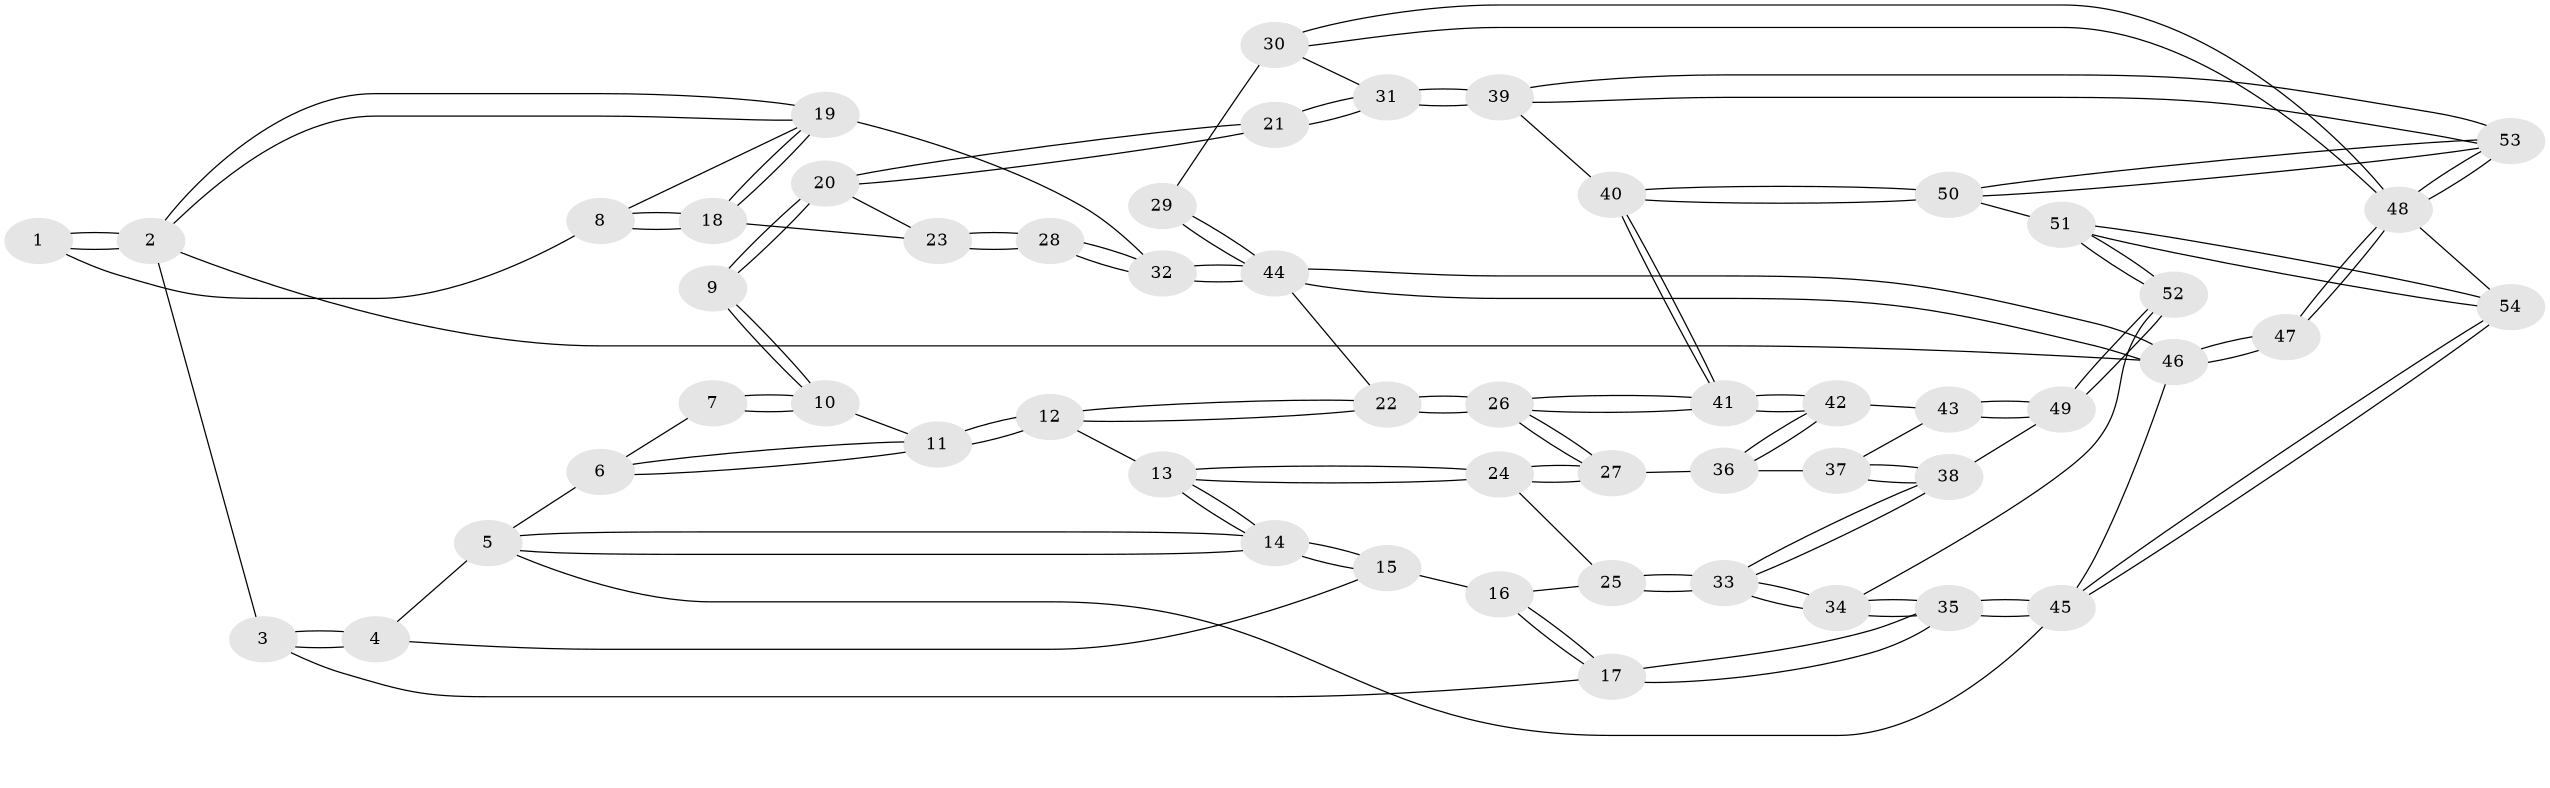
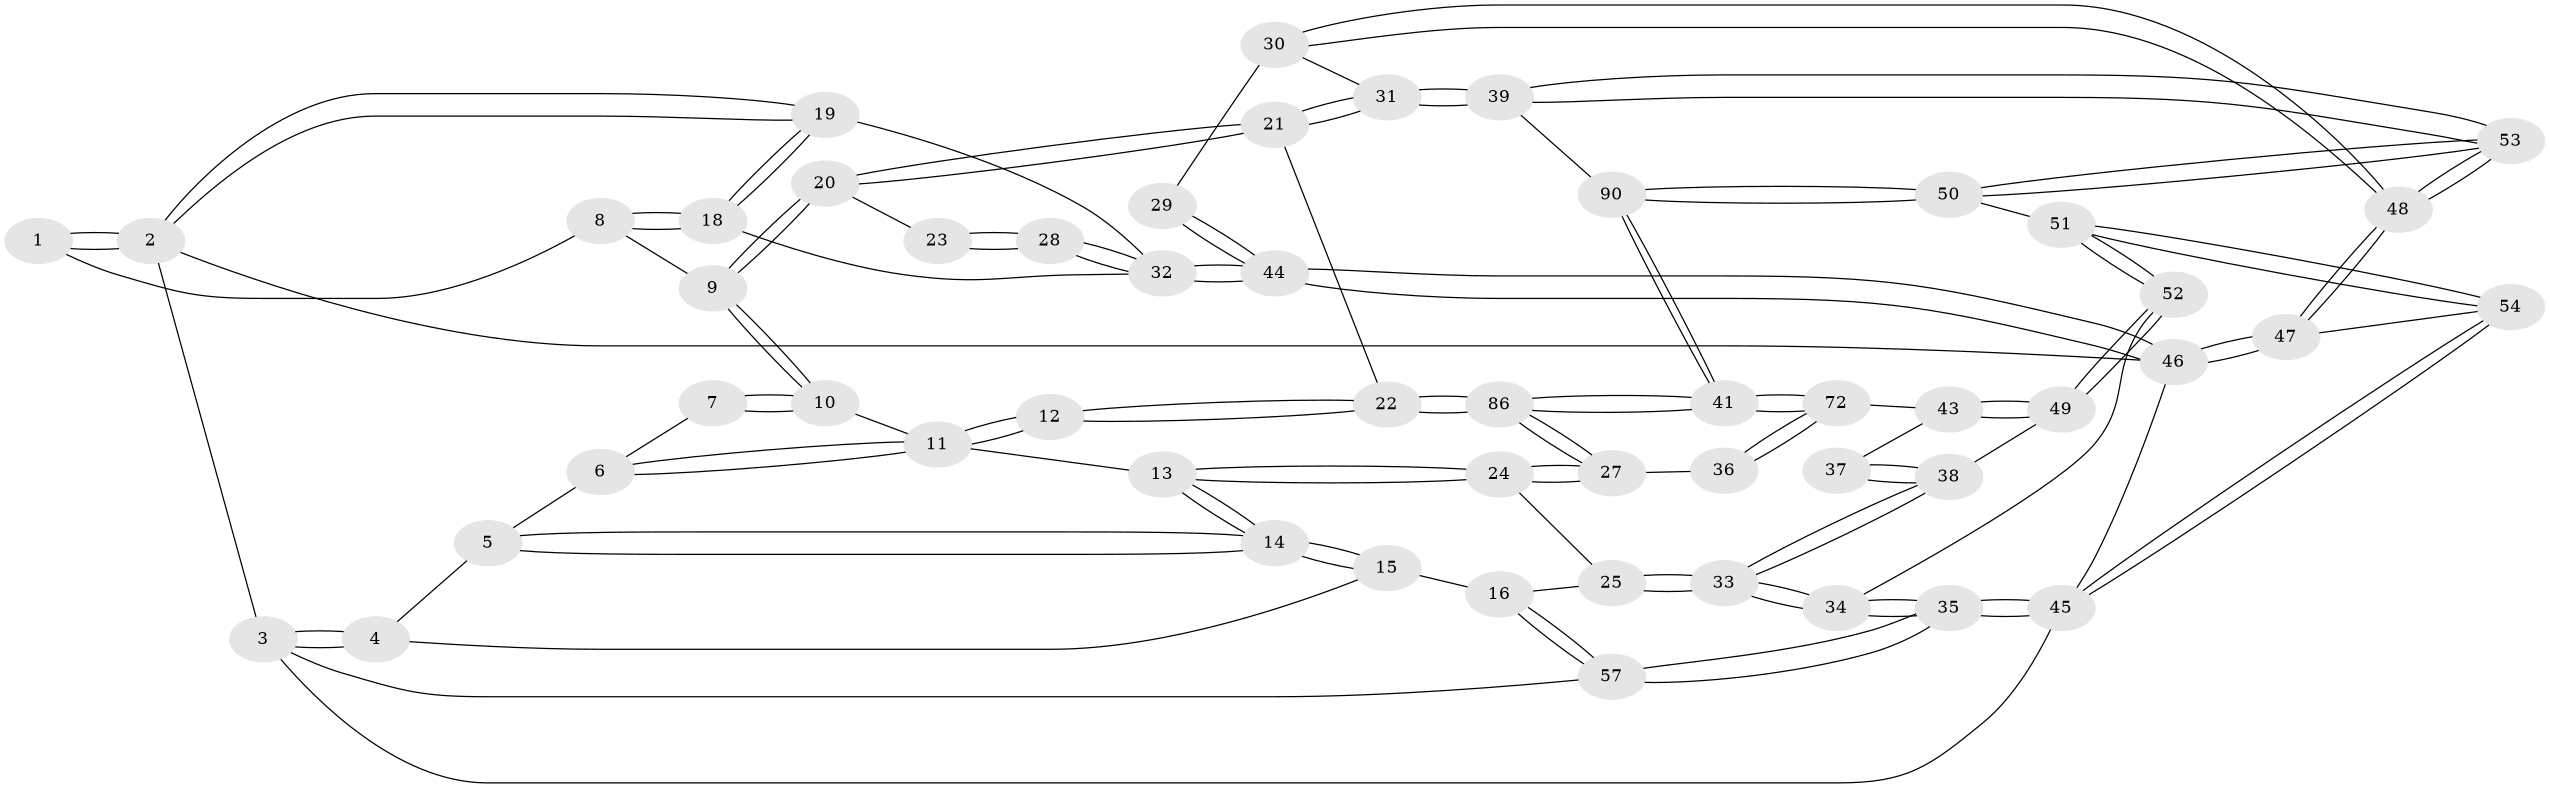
(713, 168) -> (657, 255)
(1612, 195) -> (1612, 195)
(825, 231) -> (933, 278)
(2455, 259) -> (2398, 322)
(1329, 337) -> (1329, 259)
(1837, 403) -> (1837, 403)
(1500, 405) -> (1500, 405)
(1106, 446) -> (1050, 459)
(1781, 471) -> none
(1296, 654) -> (1178, 783)
(1612, 677) -> (1612, 677)
